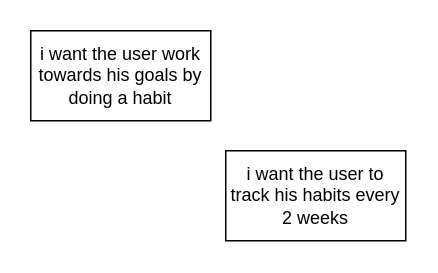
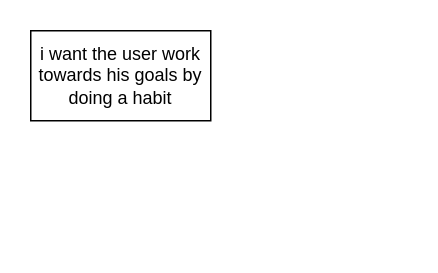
(316, 196) -> none
